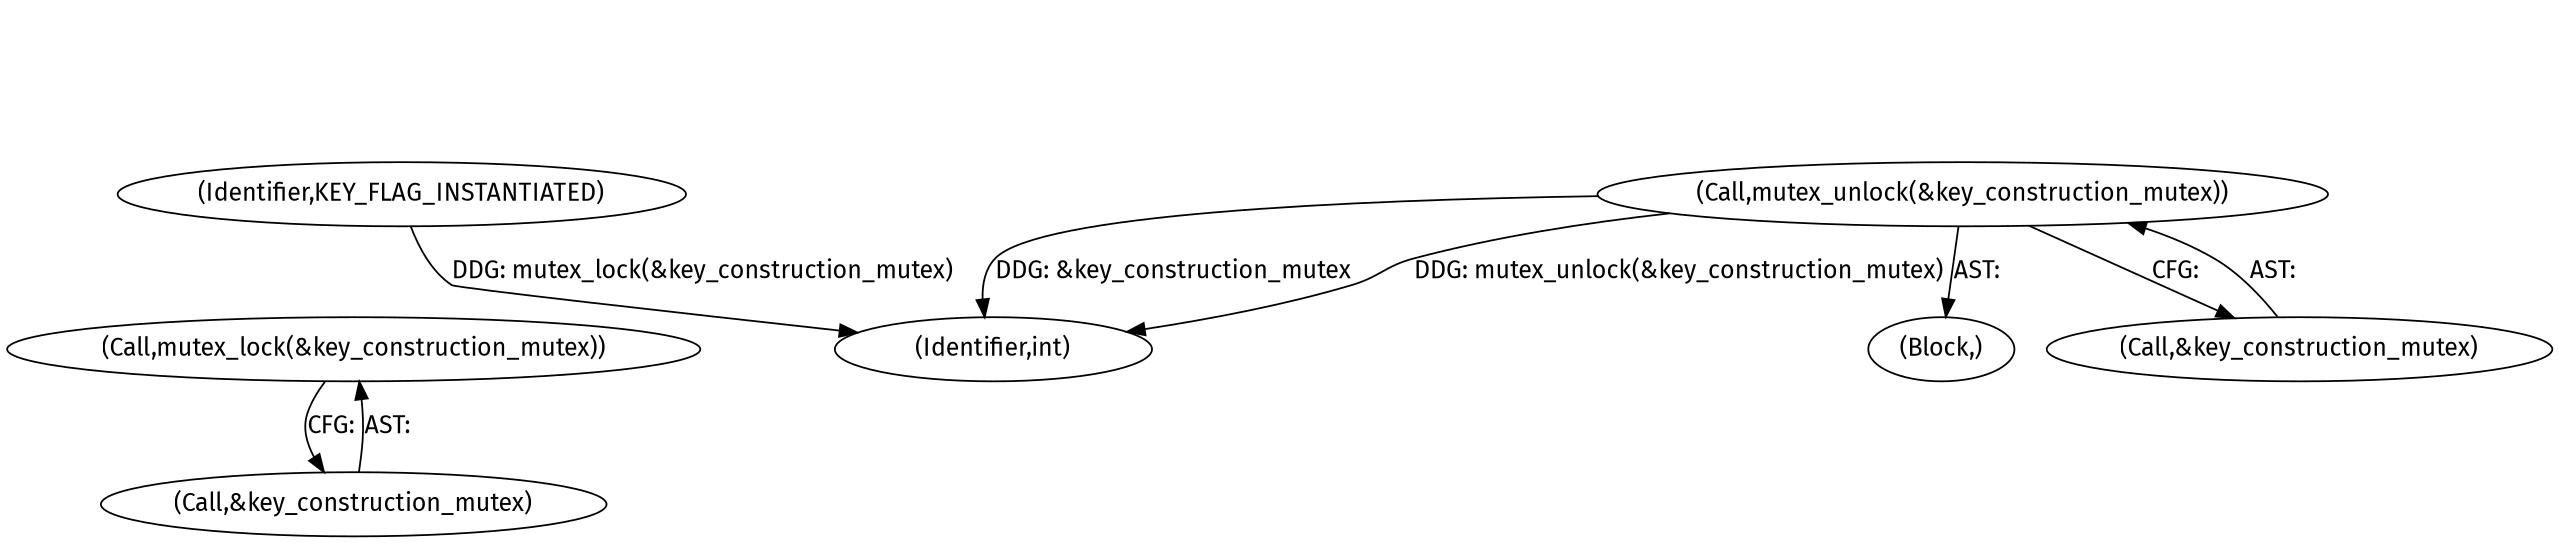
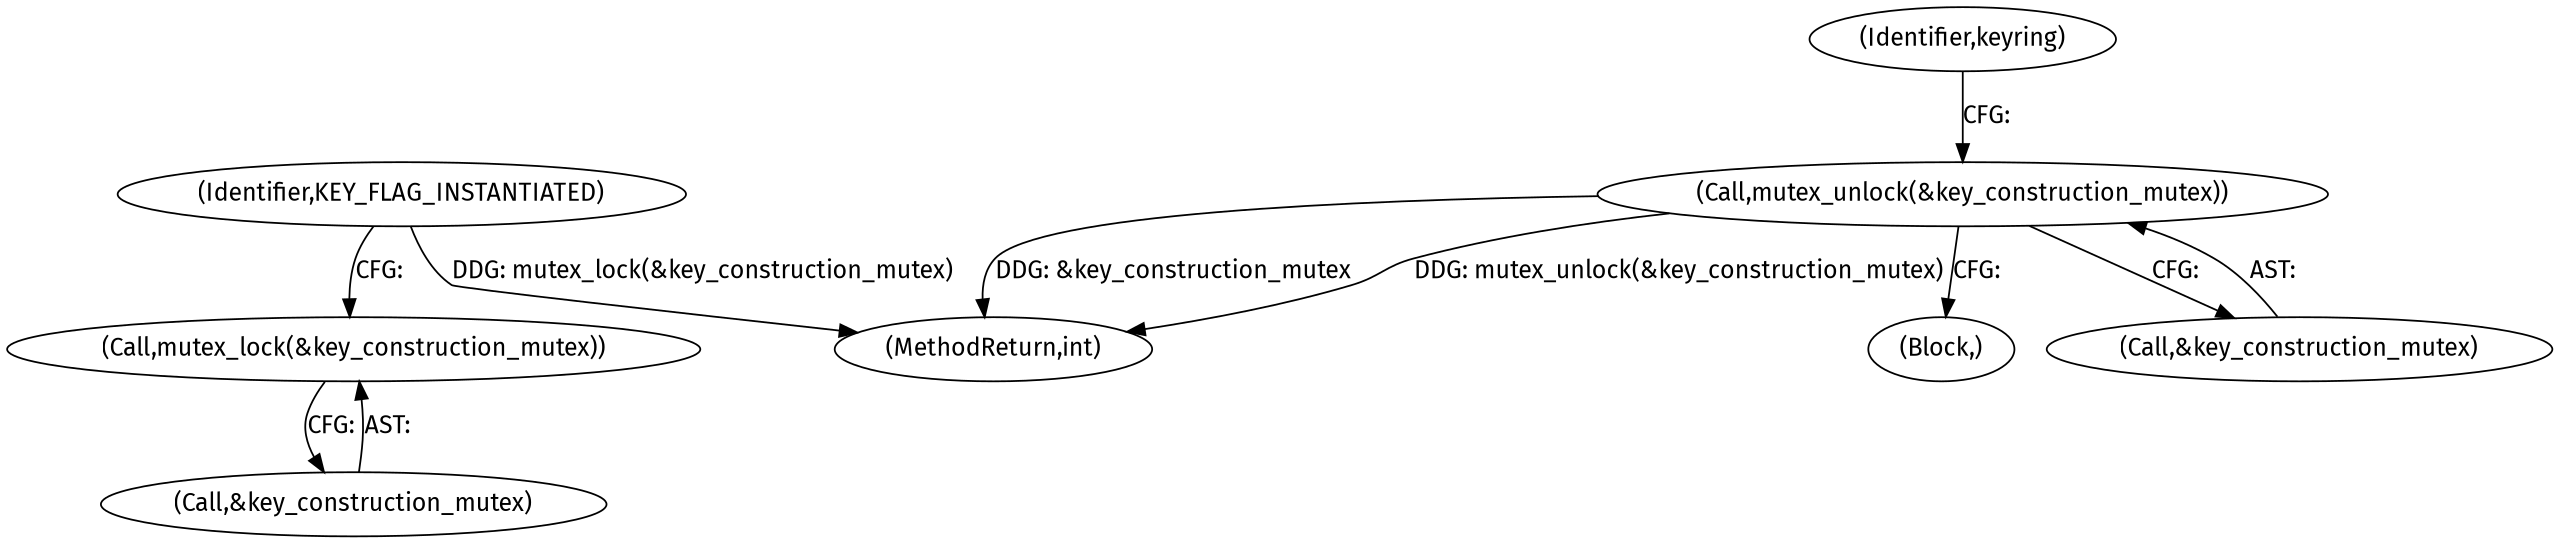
none -> (1963, 39)
none -> (355, 260)
(1981, 272) -> (1981, 272)
(993, 349) -> (993, 349)
